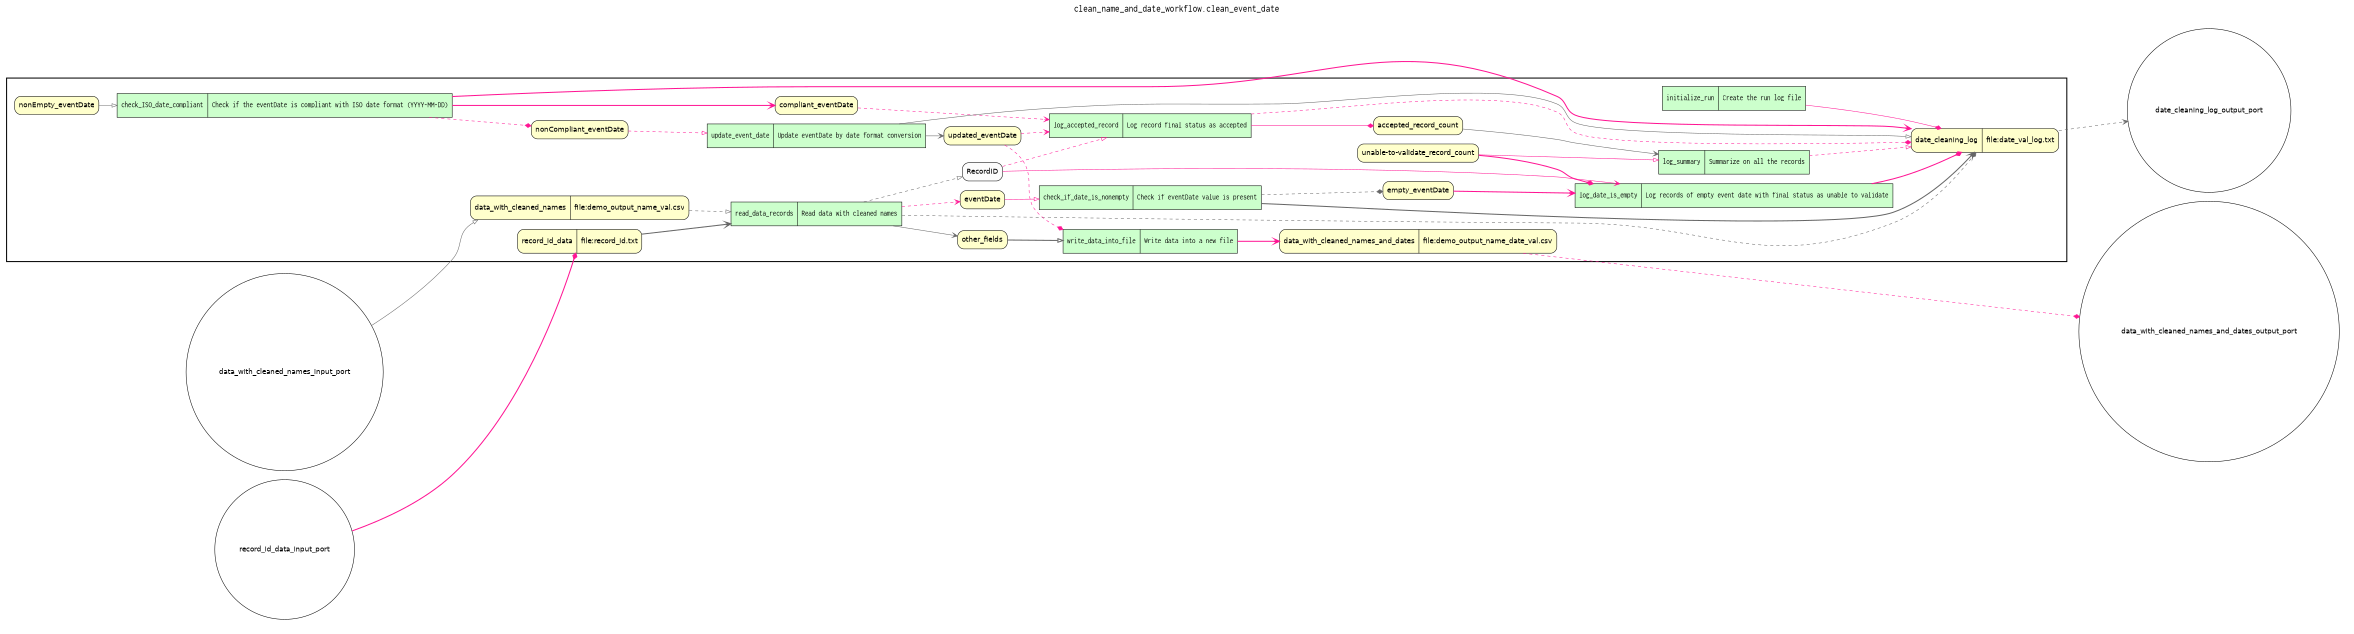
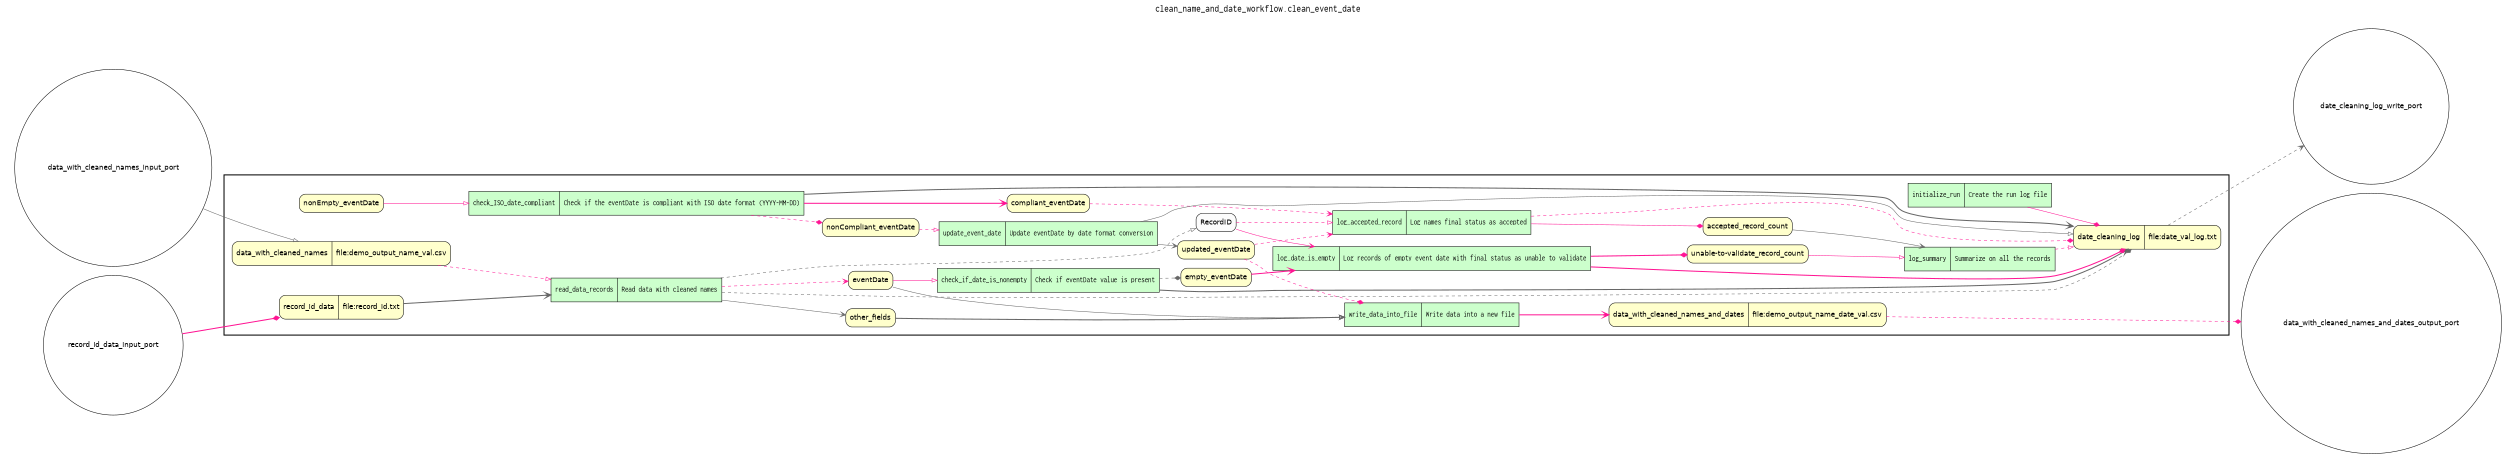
(1187, 85) -> (1439, 188)
(105, 105) -> (424, 203)
(2209, 111) -> (2371, 106)
(1187, 125) -> (1469, 222)
(1534, 164) -> (1636, 256)
(707, 211) -> (492, 272)
none -> (1115, 313)
